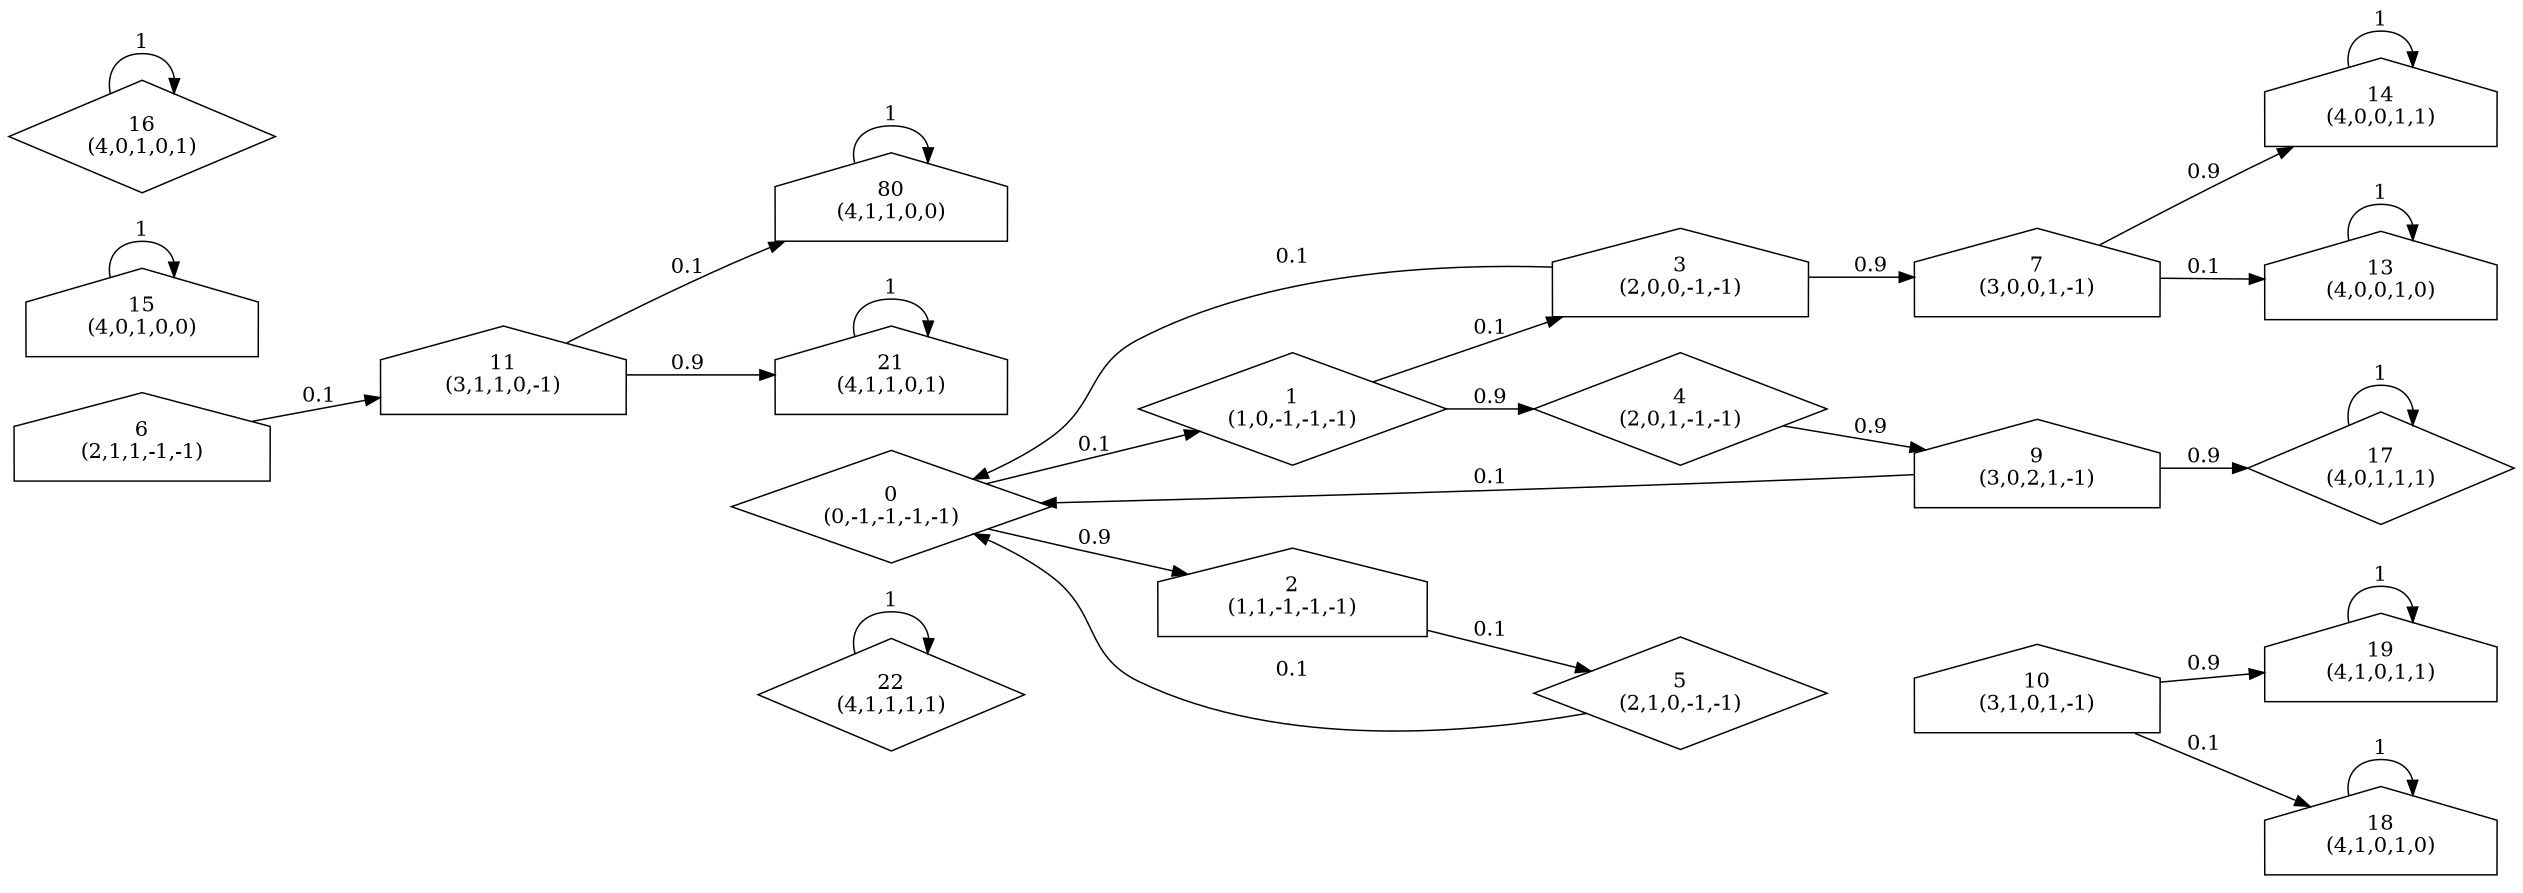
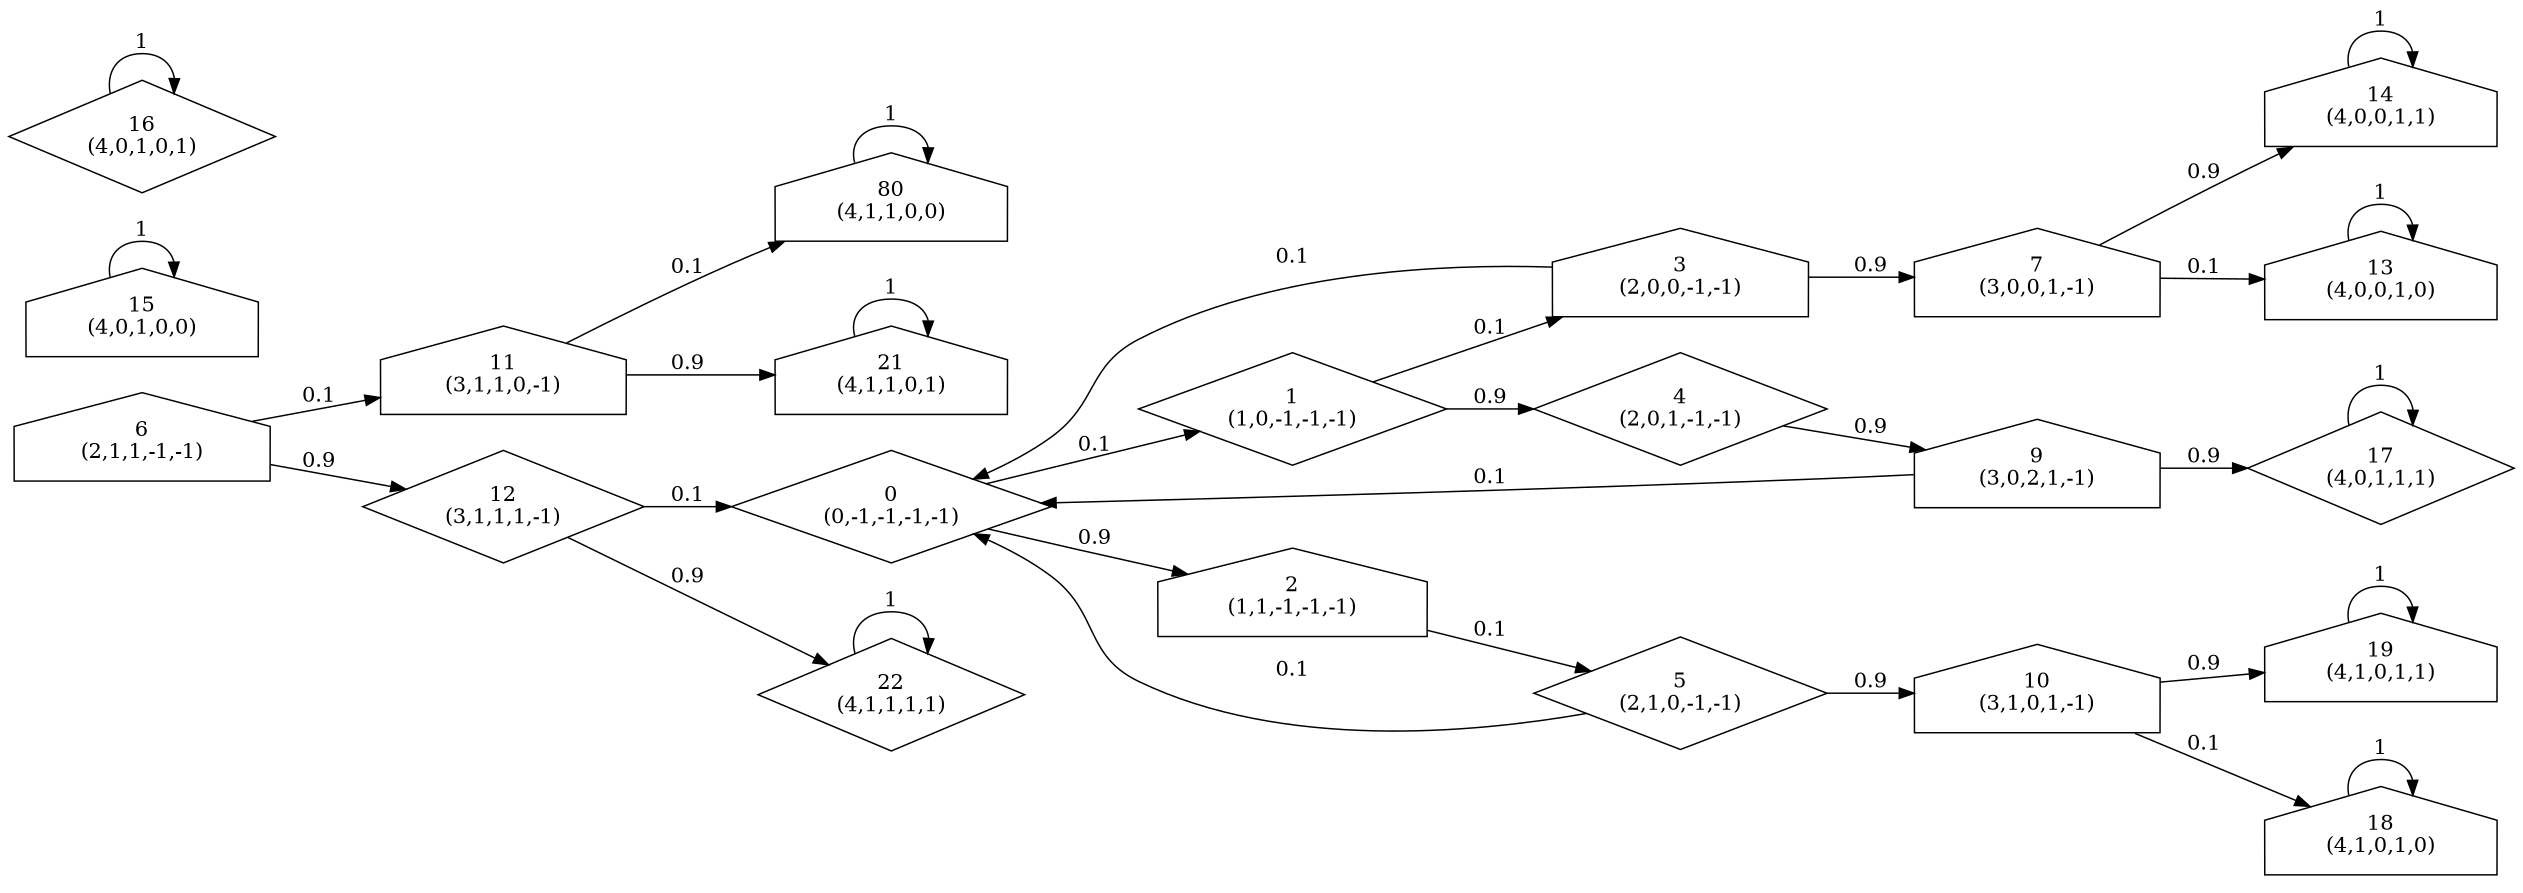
none -> (503, 507)
none -> (1863, 693)
